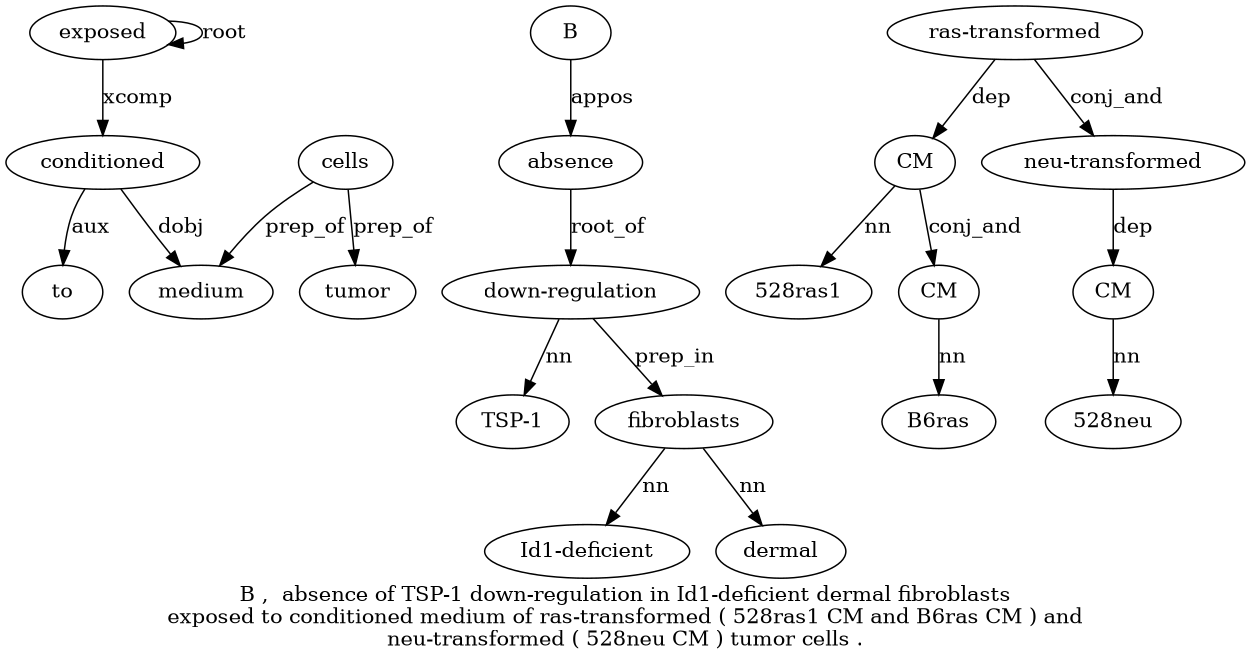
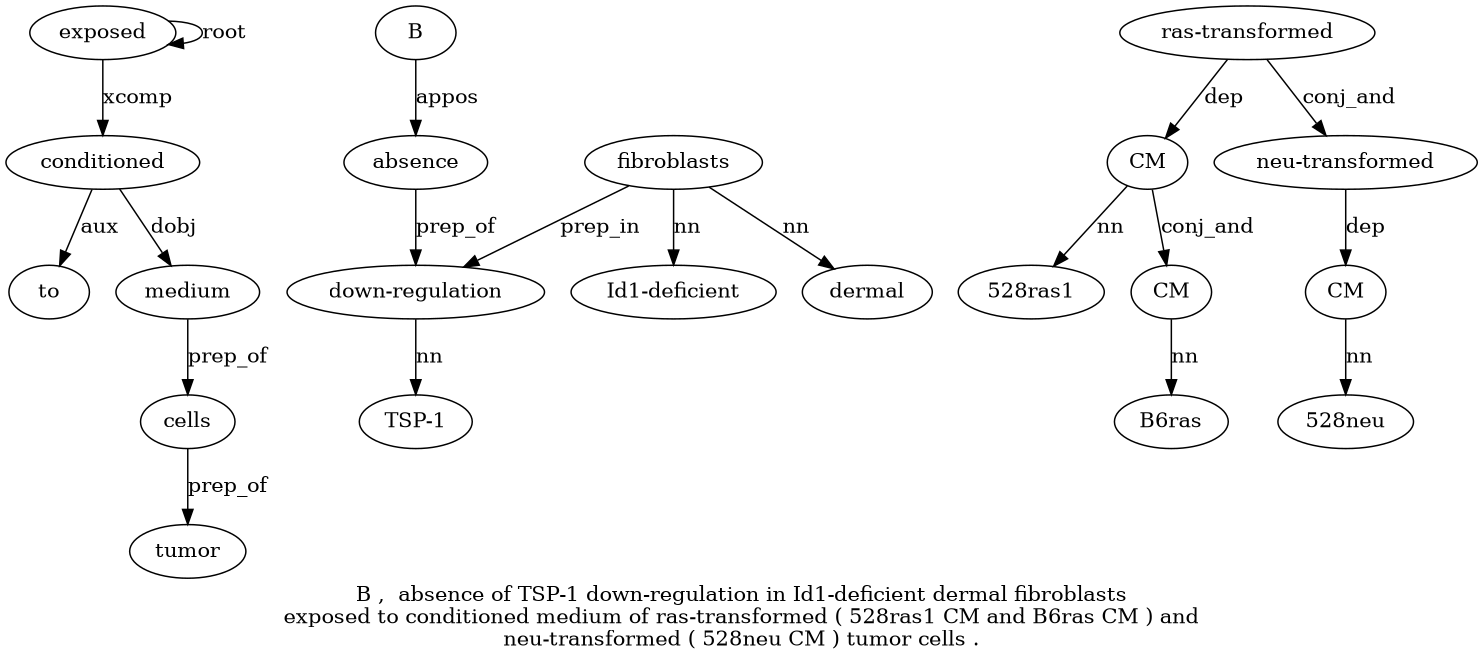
(268, 214) -> (188, 349)
(608, 227) -> (456, 227)
(622, 351) -> (553, 223)
